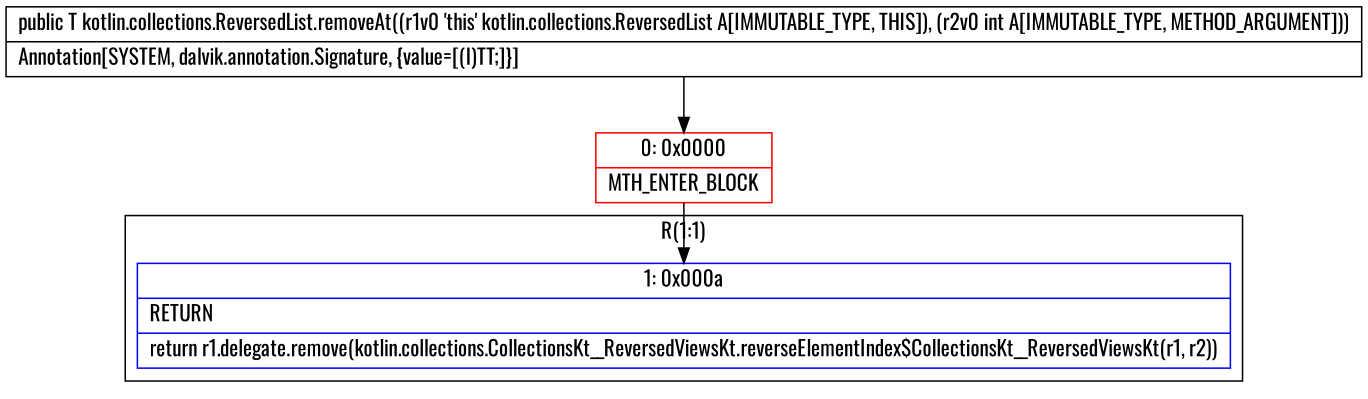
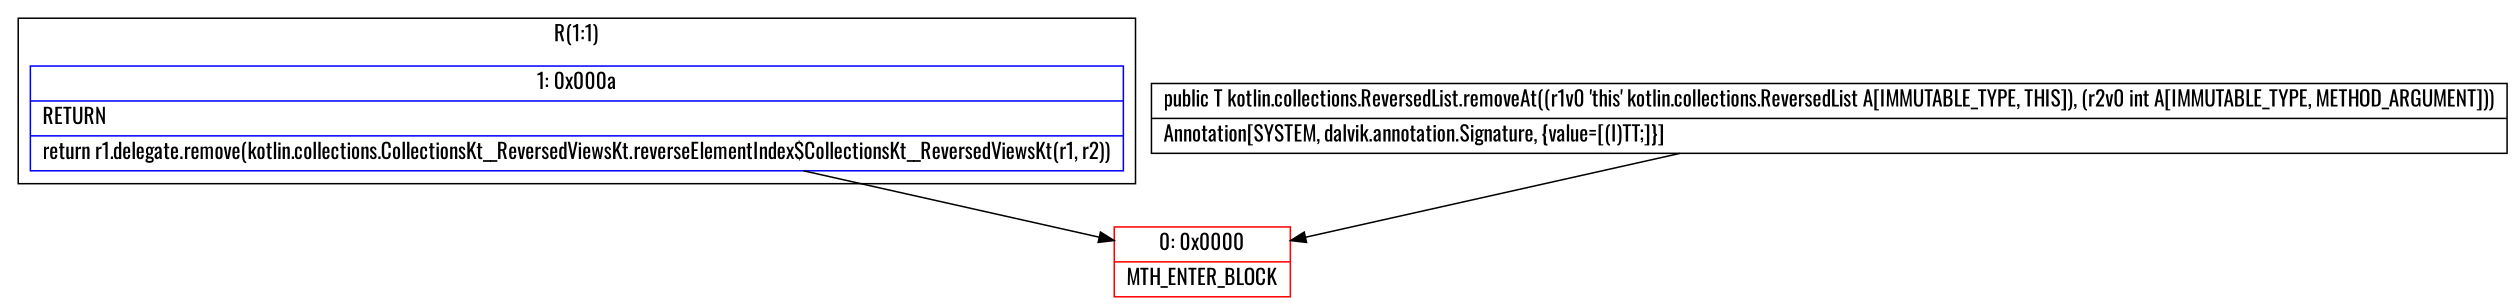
(684, 225) -> (951, 204)
